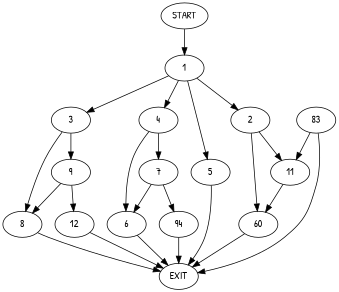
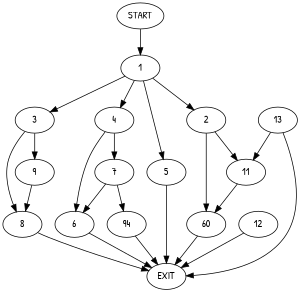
(316, 120) -> (278, 120)
(72, 195) -> none
